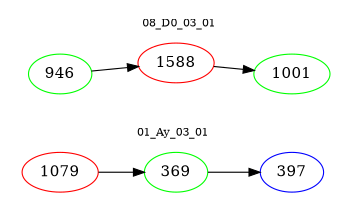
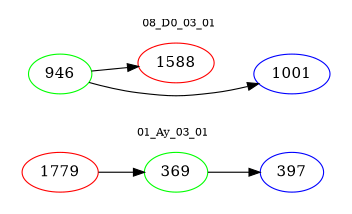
(228, 68) -> (168, 96)
(292, 74) -> (292, 74)
(60, 172) -> (60, 172)
